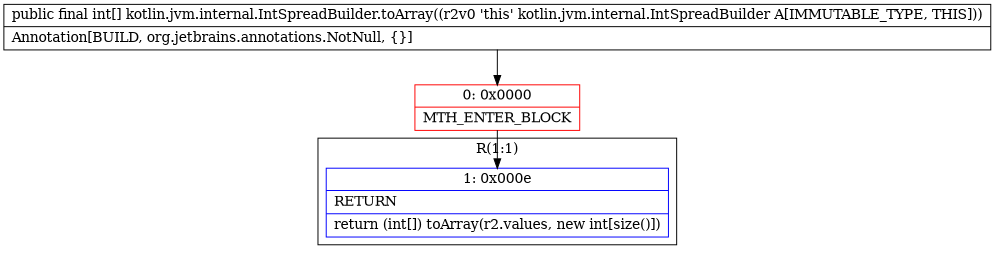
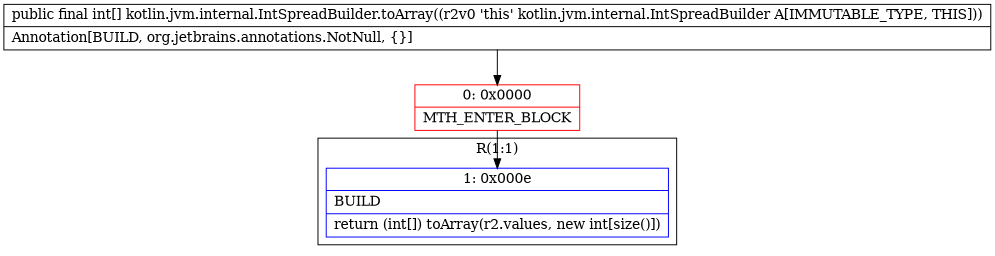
(365, 202) -> (358, 202)
